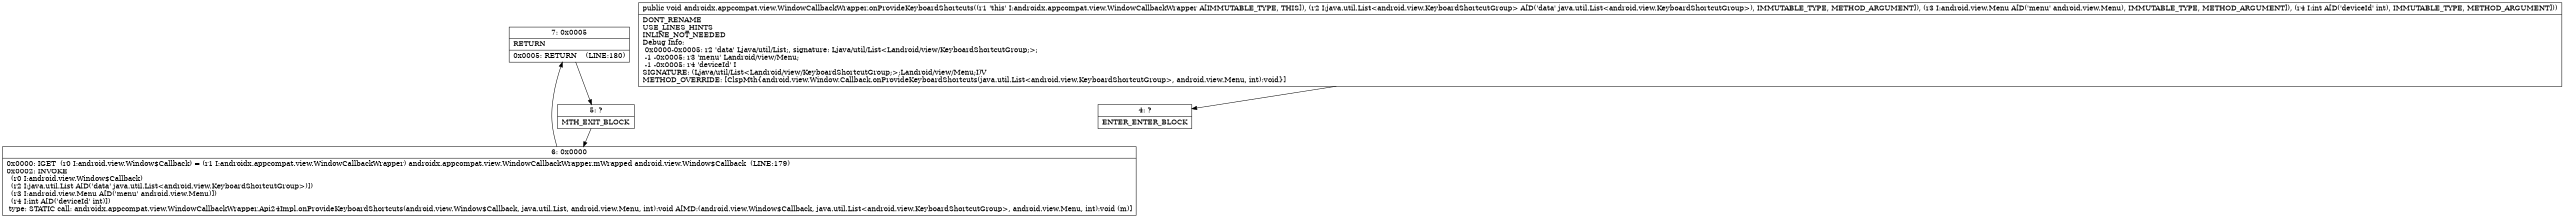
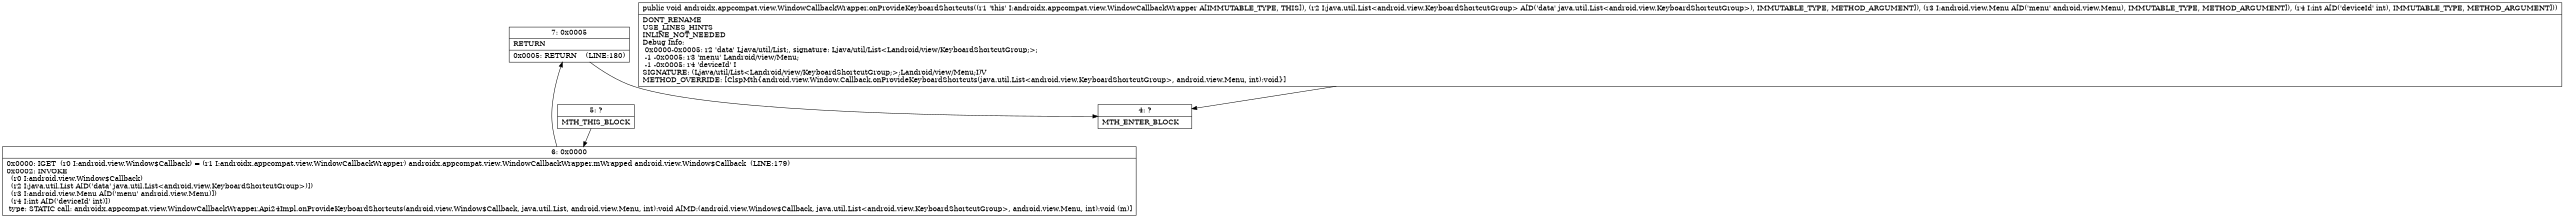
(583, 81) -> (837, 111)
(596, 122) -> (596, 122)
(1145, 122) -> (1141, 122)
